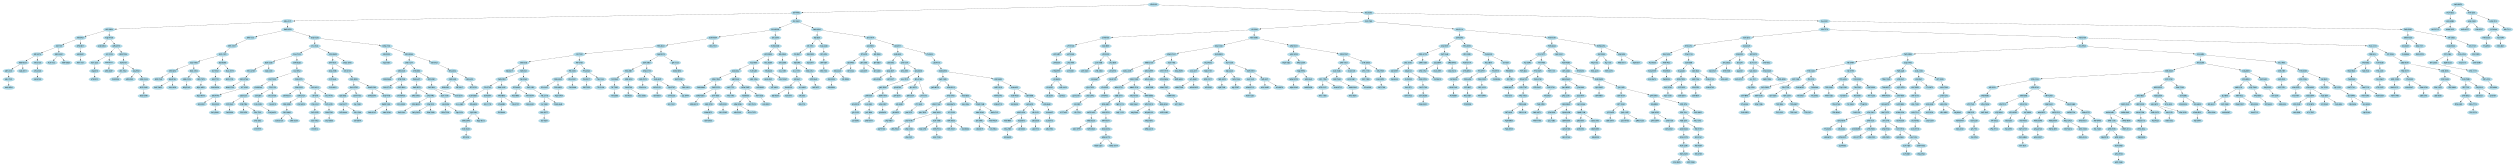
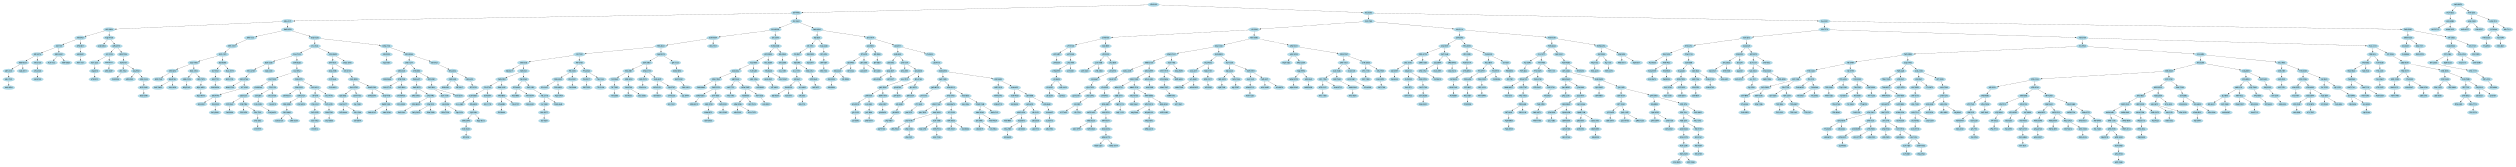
(921, 87) -> (930, 91)
